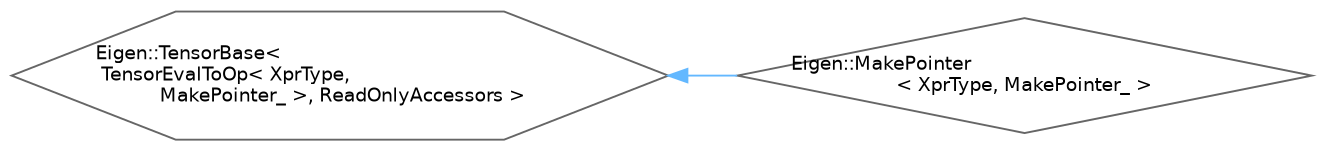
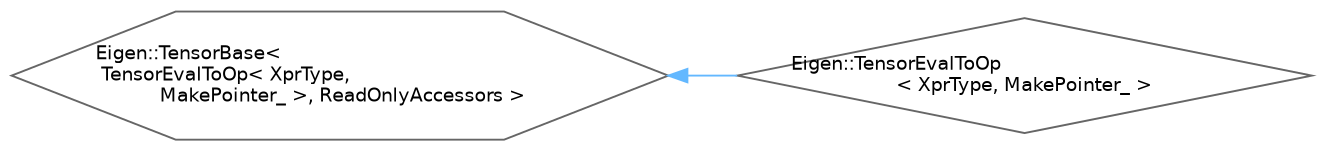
(1025, 76) -> (1025, 76)
